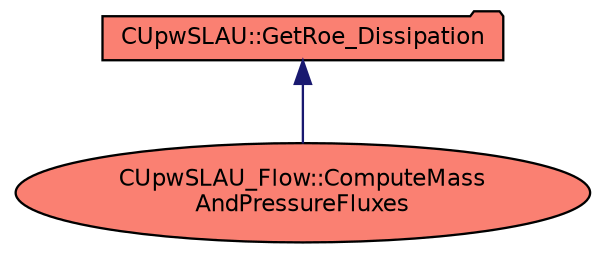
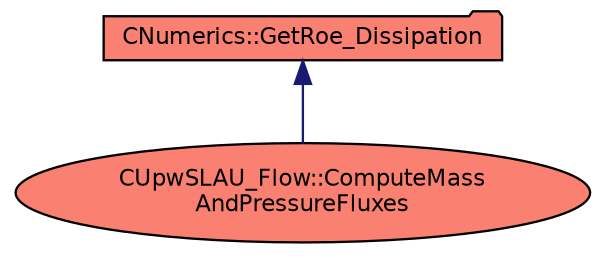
(303, 38) -> (303, 38)
